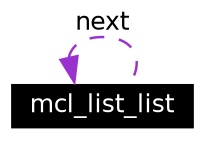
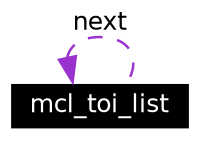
(102, 106) -> (100, 106)
